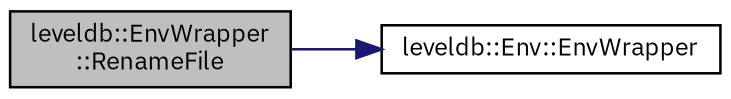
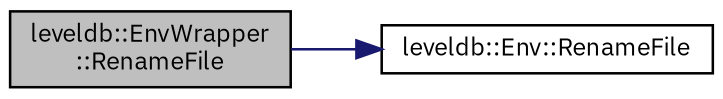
(551, 49) -> (547, 49)
